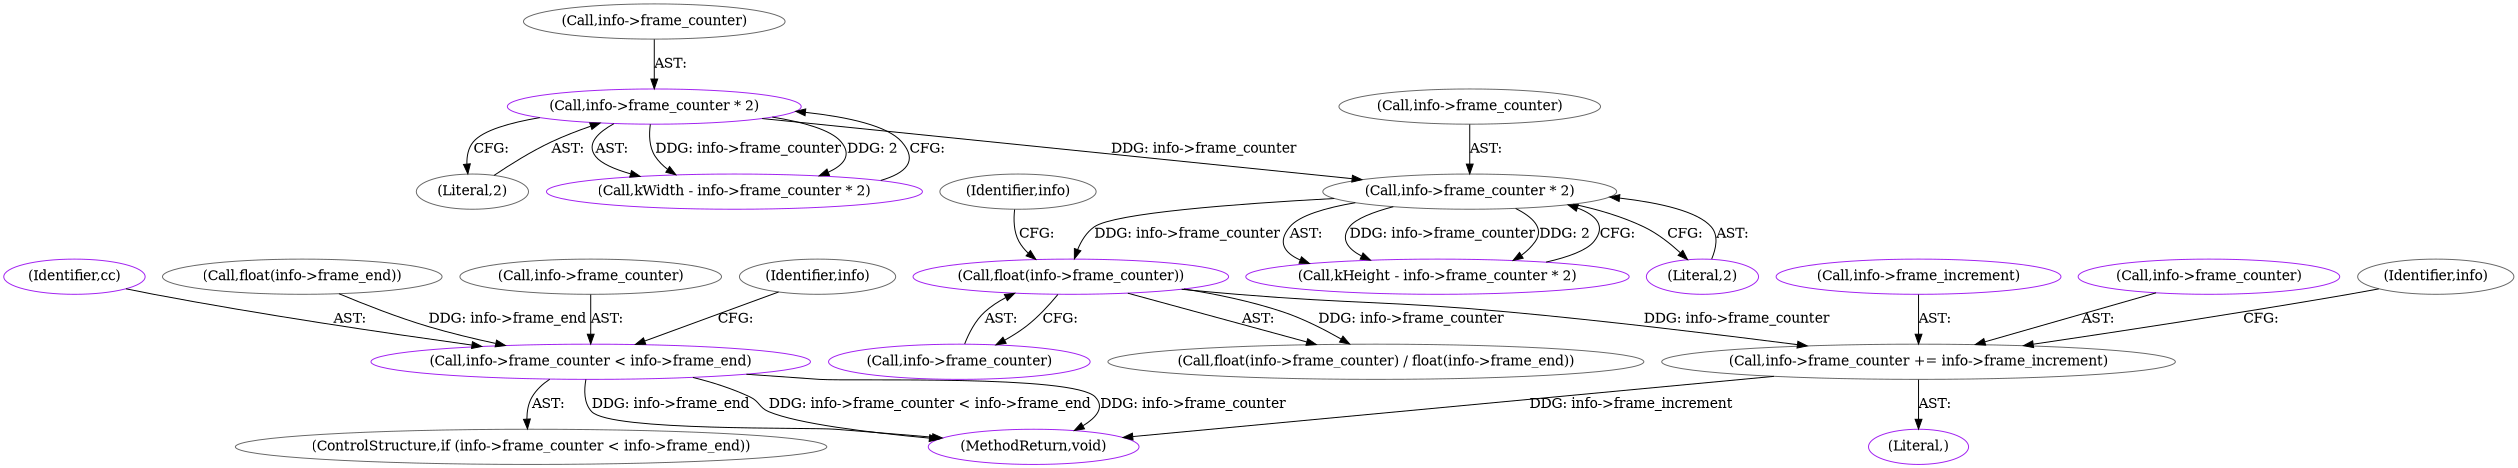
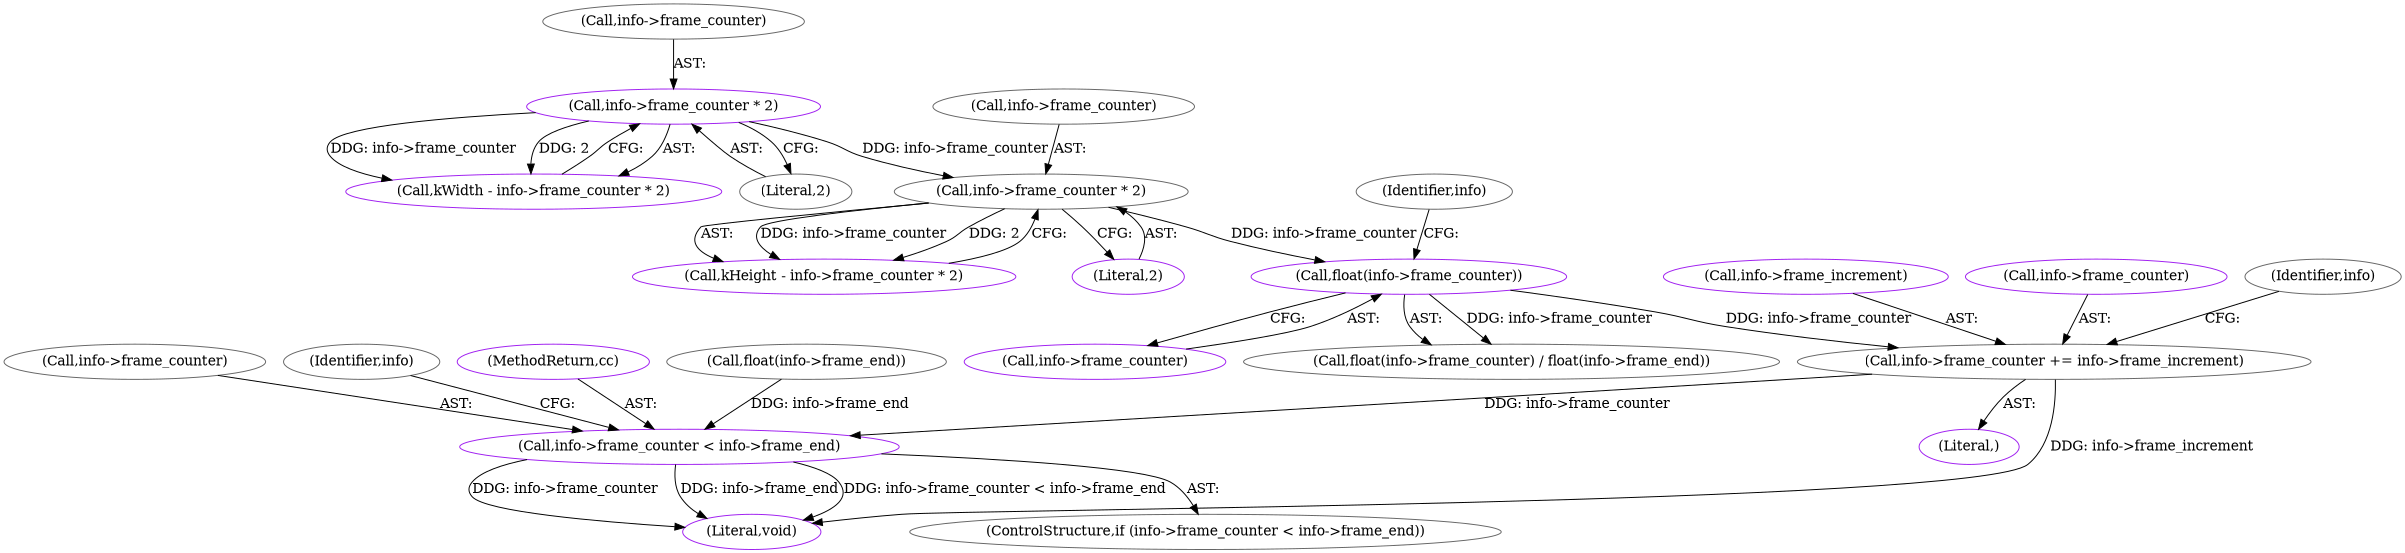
(74, 277) -> (553, 362)
none -> (1366, 405)
(1034, 447) -> (752, 532)
